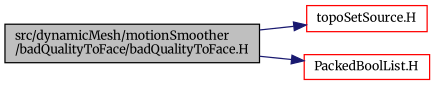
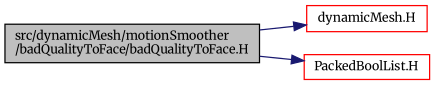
(367, 19) -> (367, 19)
